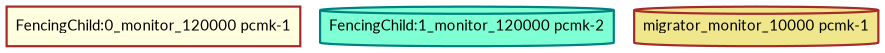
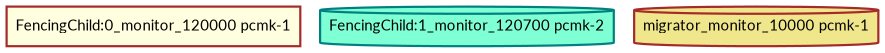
(467, 26) -> (467, 26)
